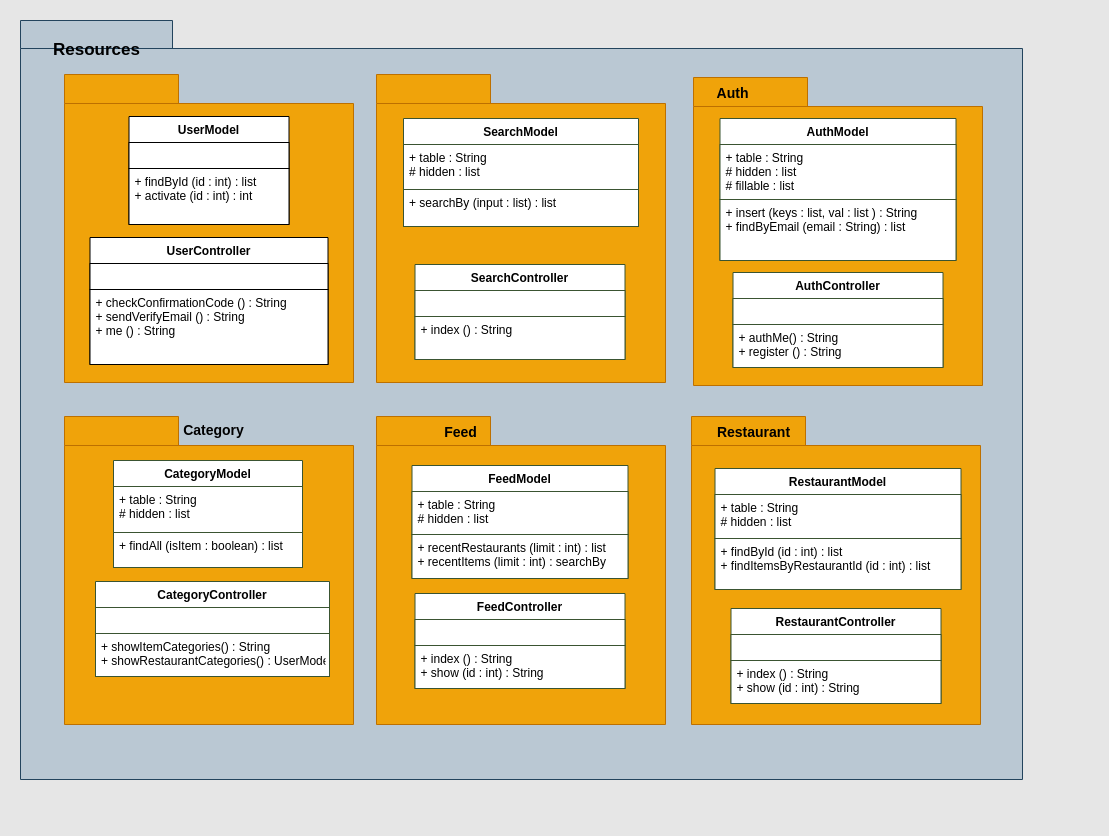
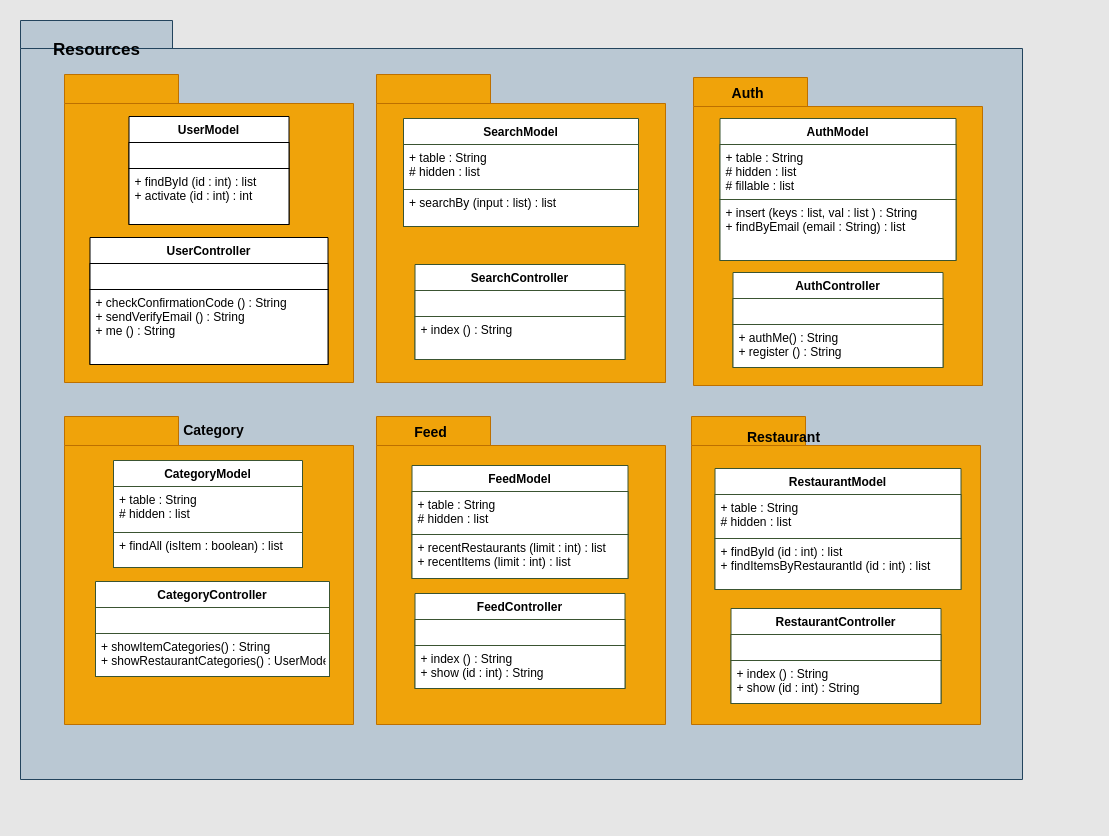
(733, 93) -> (748, 93)
(460, 432) -> (430, 432)
(753, 432) -> (783, 437)
(530, 548) -> (530, 548)
